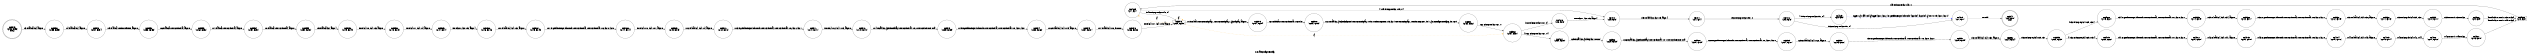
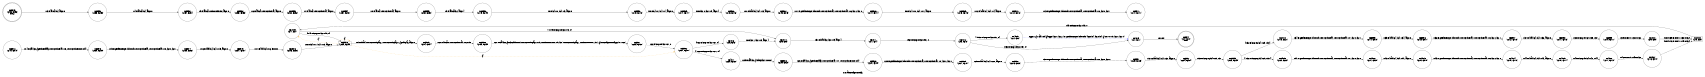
(837, 29) -> none
